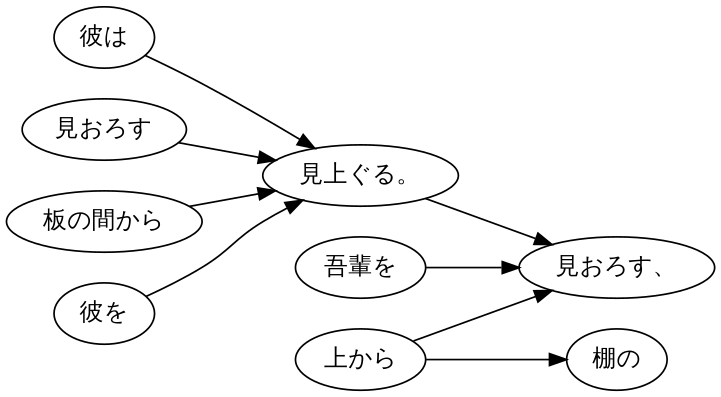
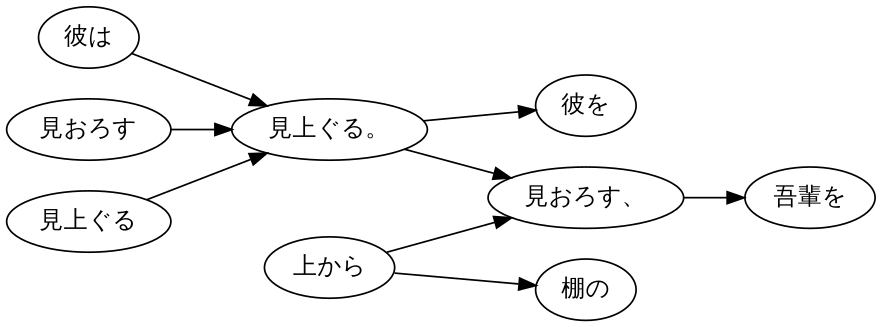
(104, 222) -> (89, 222)
(219, 256) -> (471, 116)
(464, 268) -> (705, 198)
